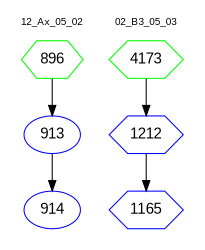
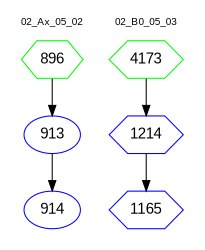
(52, 22) -> (52, 22)
(146, 22) -> (146, 22)
(146, 135) -> (146, 135)
